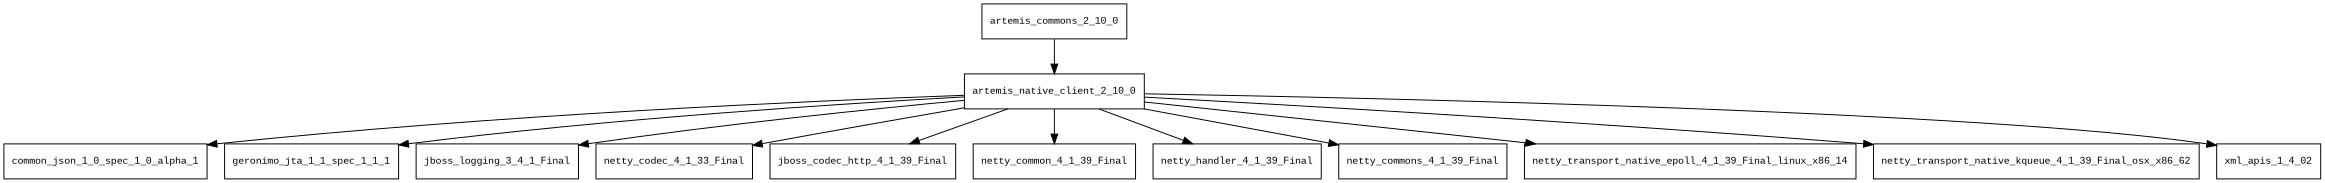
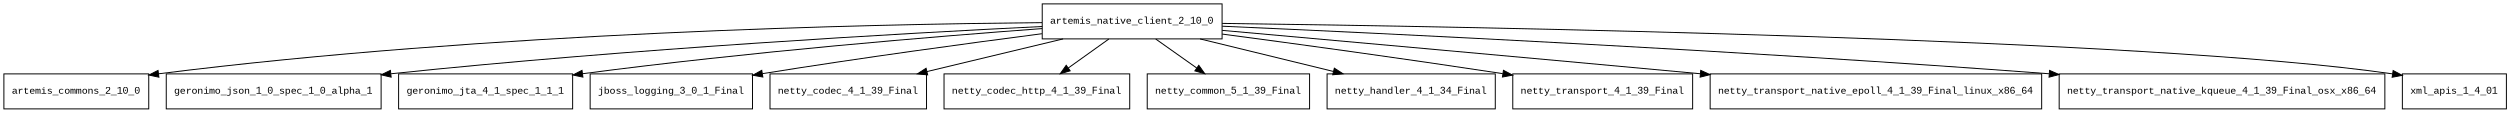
(1054, 52) -> (600, 36)
(105, 161) -> (274, 91)
(312, 161) -> (486, 91)
(497, 161) -> (671, 91)
(674, 161) -> (848, 91)
(863, 161) -> (1037, 91)
(1054, 161) -> (1228, 91)
(1237, 161) -> (1411, 91)
(1423, 161) -> (1603, 91)
(1690, 161) -> (1876, 91)
(2036, 161) -> (2222, 91)
(2269, 161) -> (2454, 91)
